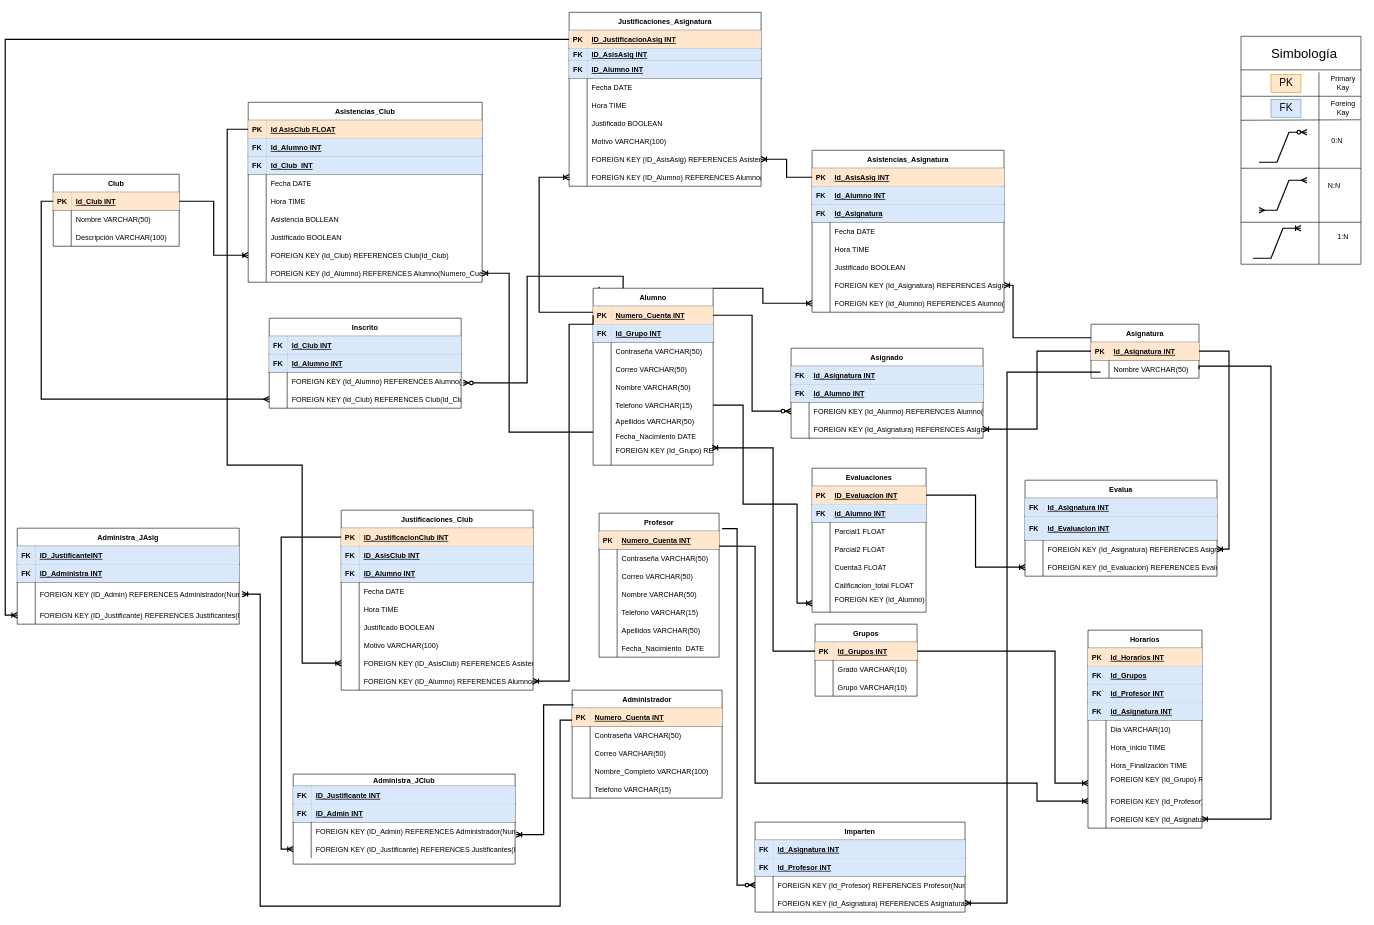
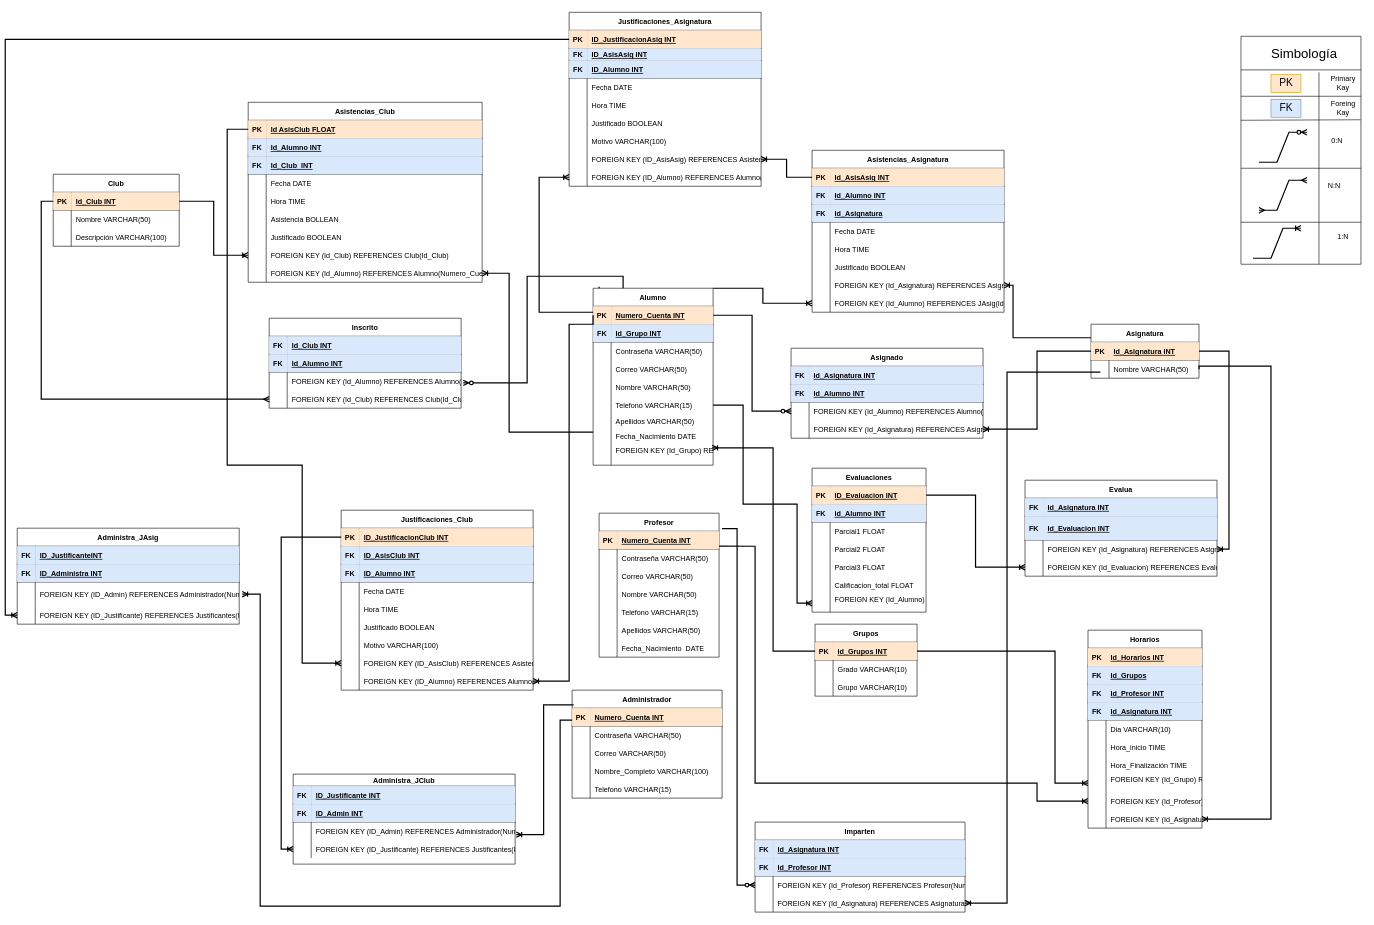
(933, 304) -> (931, 304)
(860, 568) -> (860, 568)
